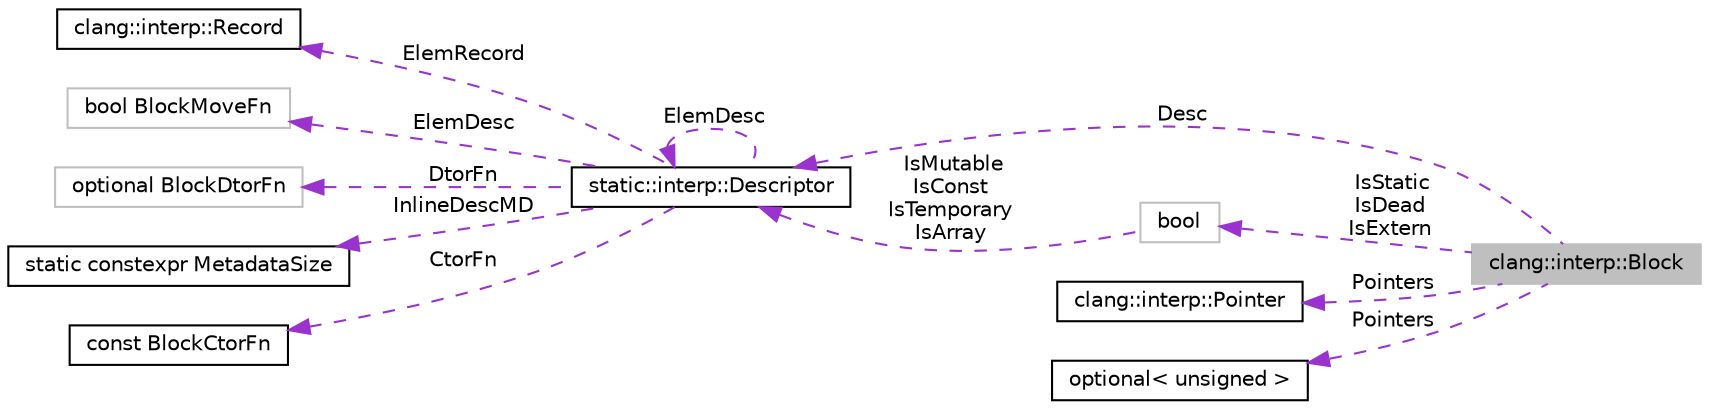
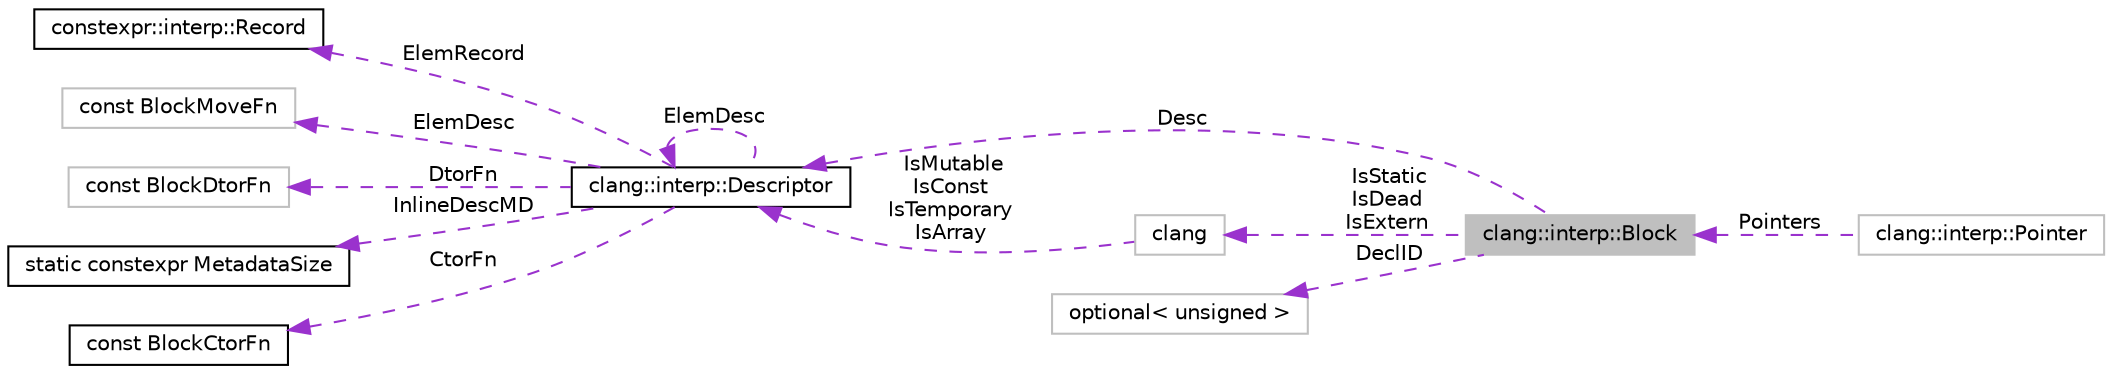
(179, 29) -> (179, 29)
(179, 108) -> (179, 108)
(179, 187) -> (179, 187)
(711, 187) -> (711, 187)
(1180, 222) -> (1180, 235)
(1414, 297) -> (1787, 235)
(1180, 301) -> (1981, 235)
(1390, 321) -> (1387, 255)
(1180, 380) -> (1180, 314)
